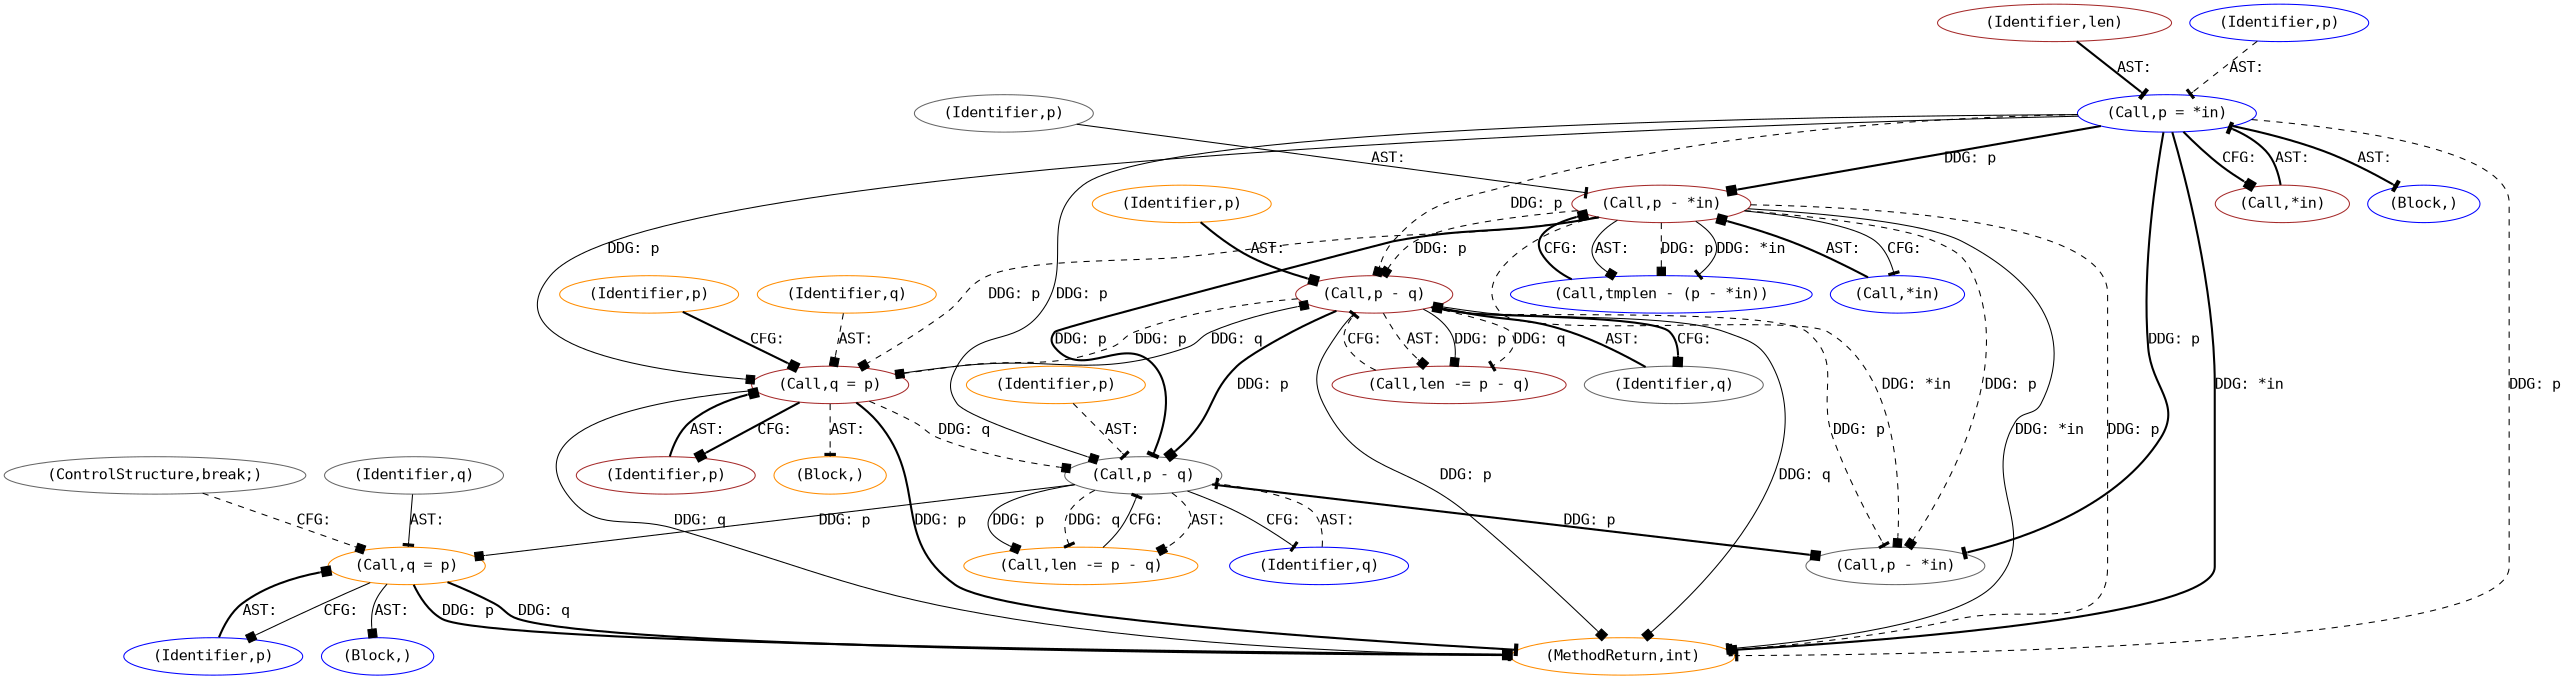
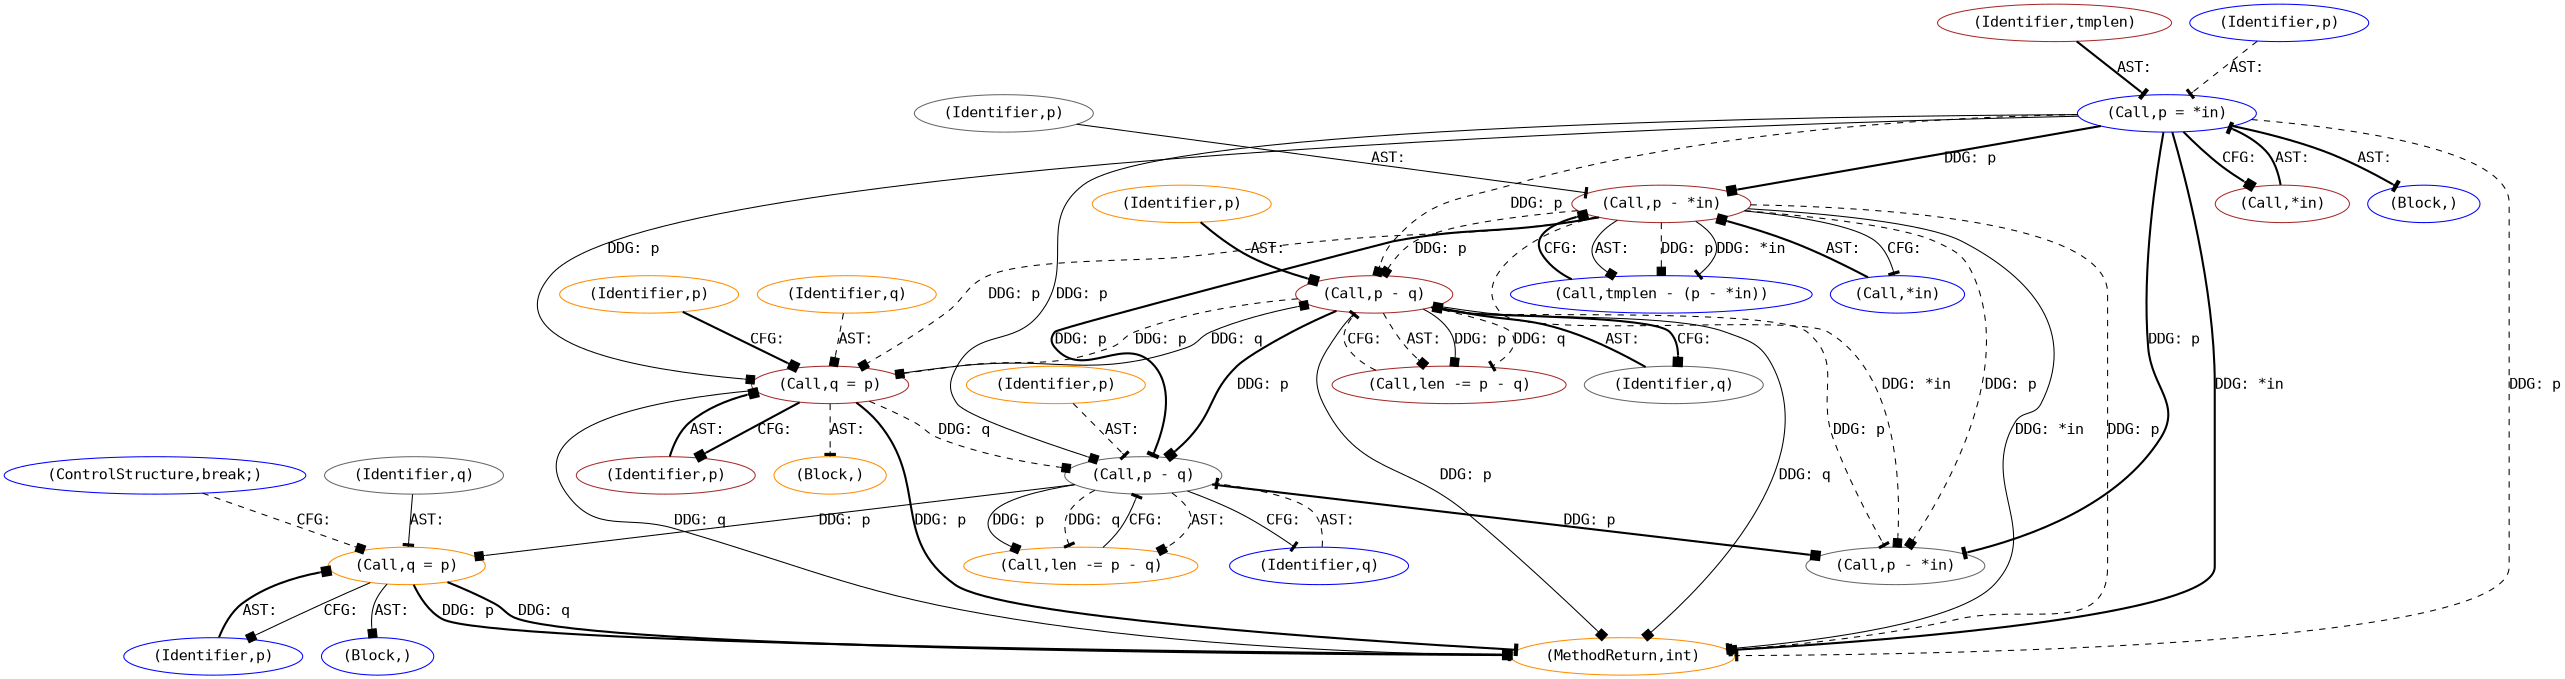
(2055, 23) -> (2055, 23)
(155, 475) -> (155, 475)
